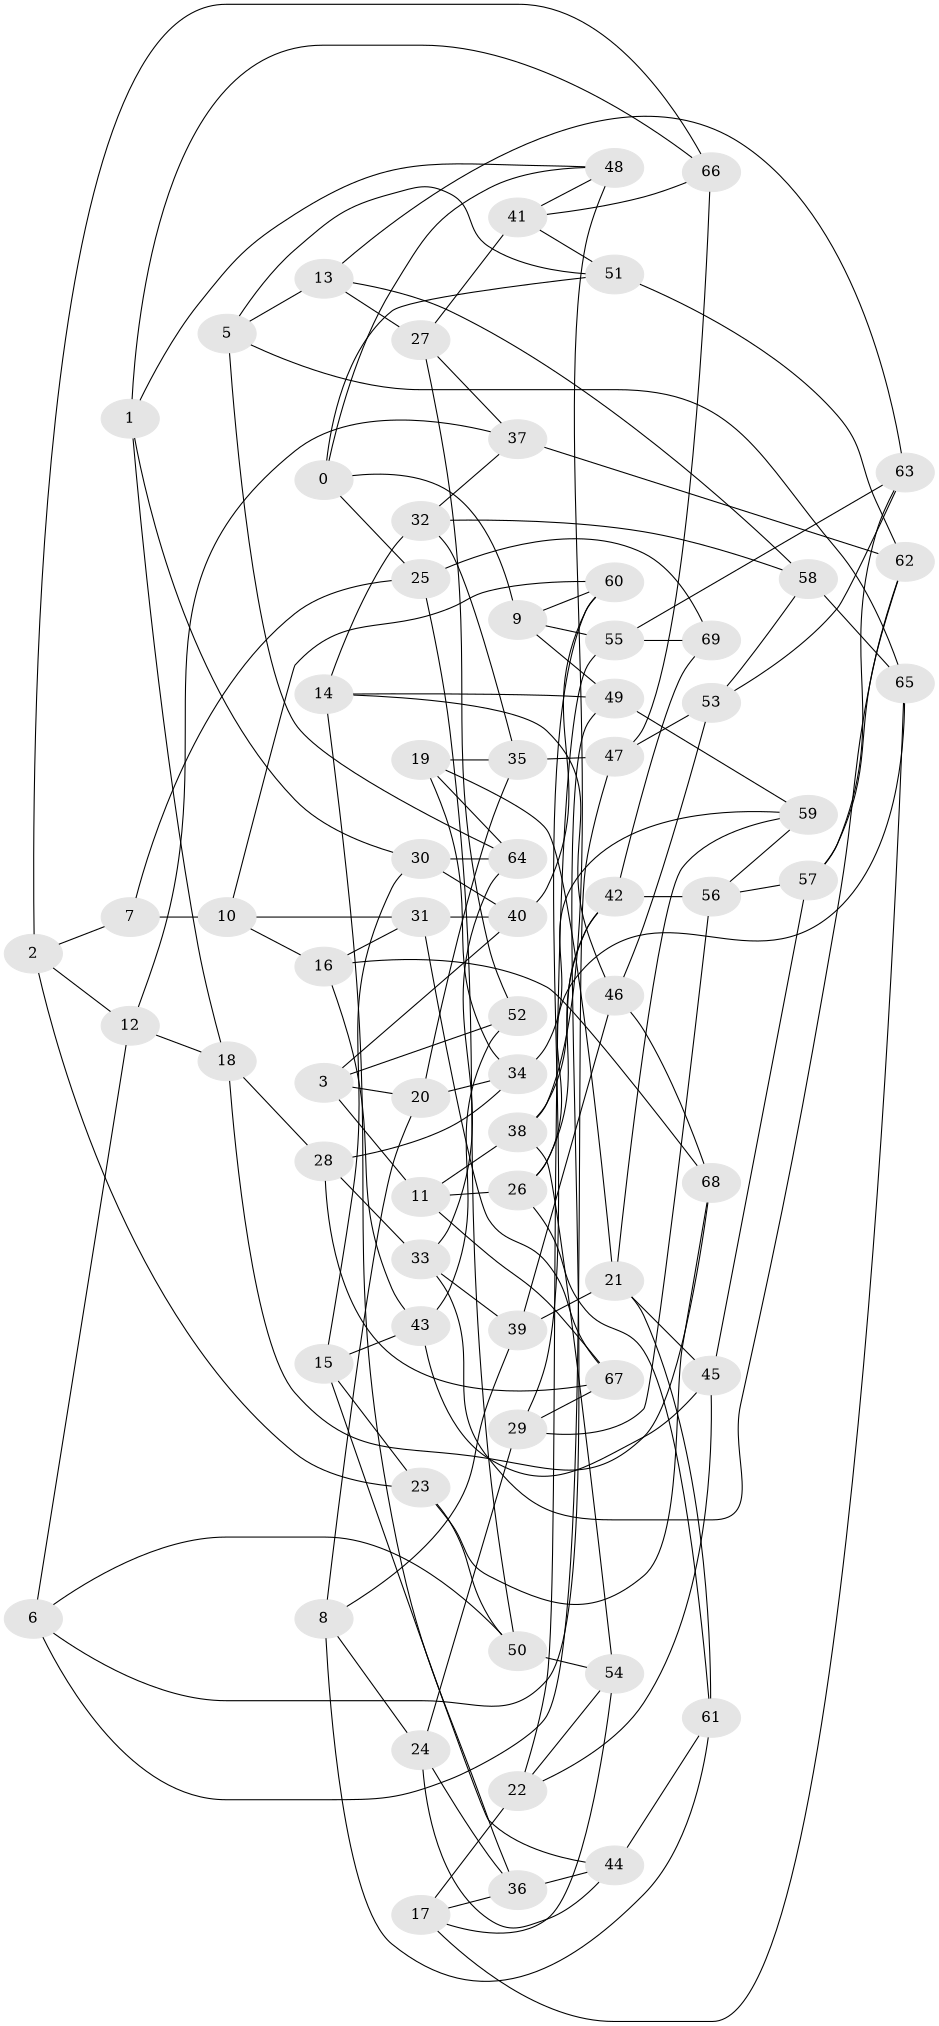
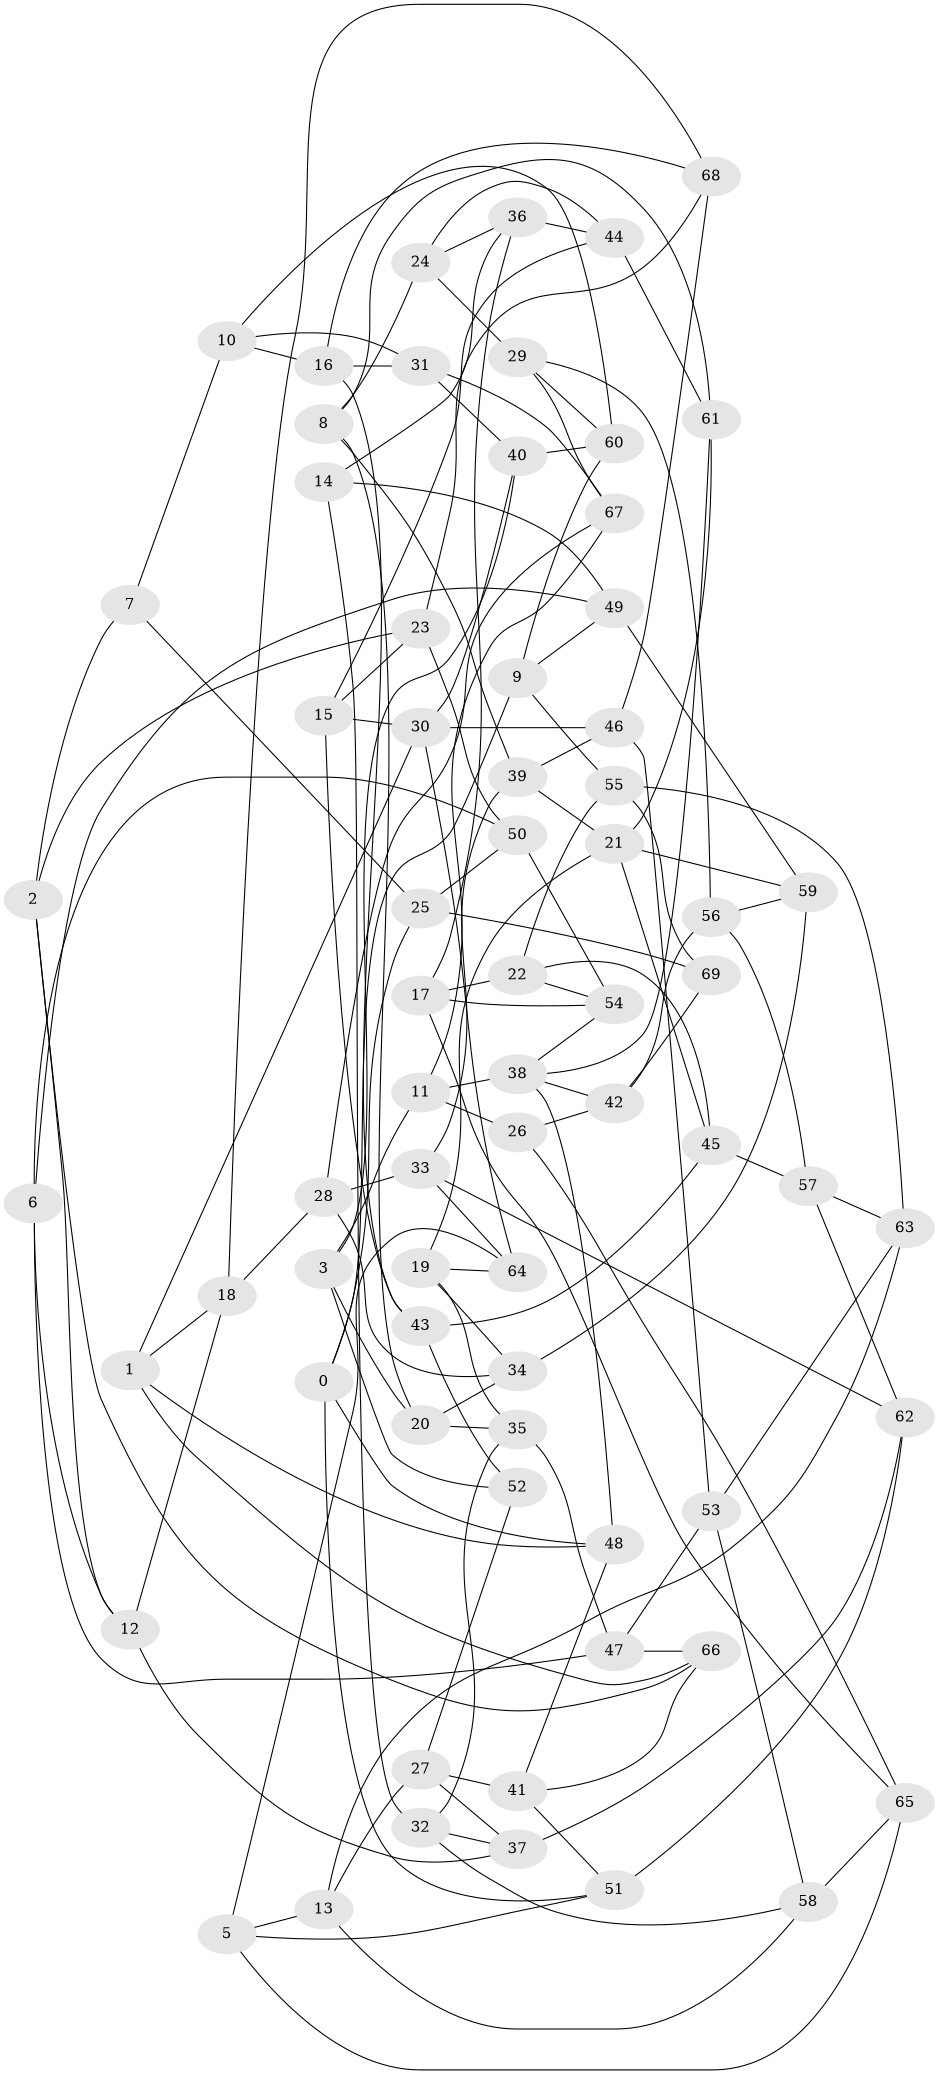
(552, 737) -> (518, 728)
(660, 1390) -> (684, 809)
